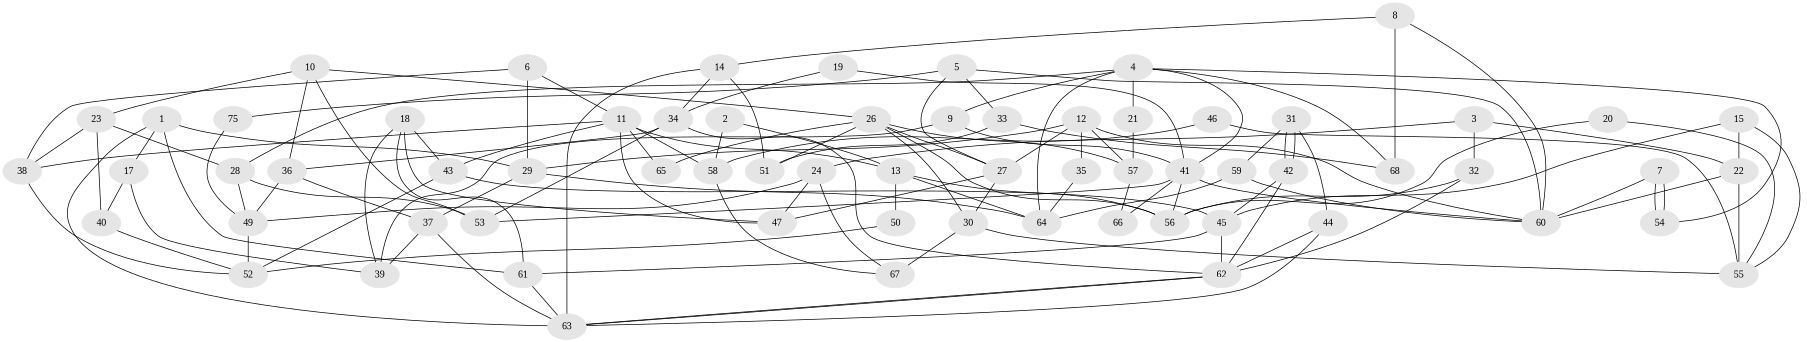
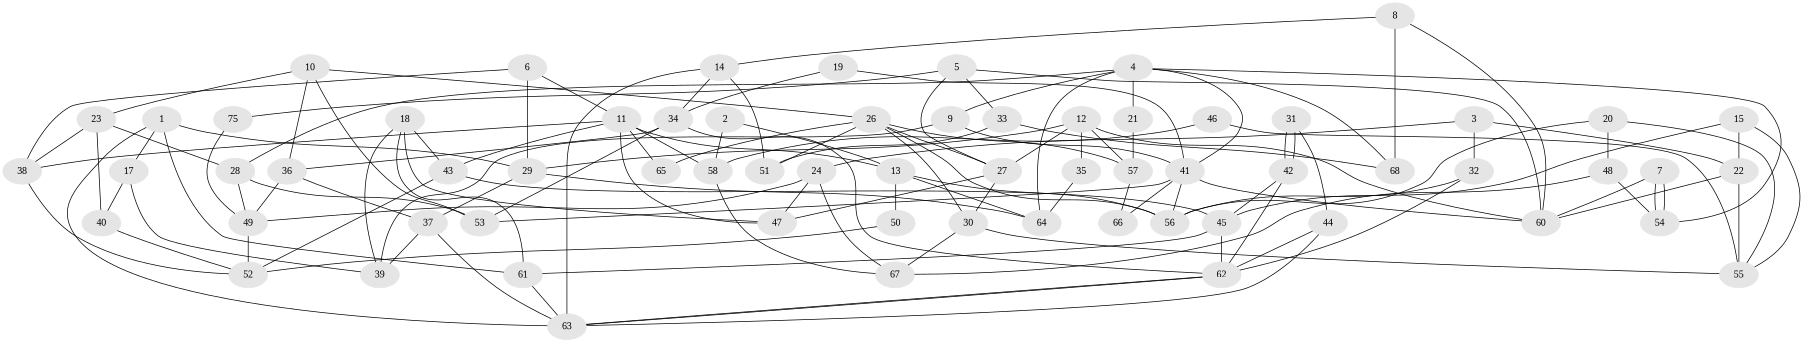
(1237, 171) -> none
none -> (1608, 171)
